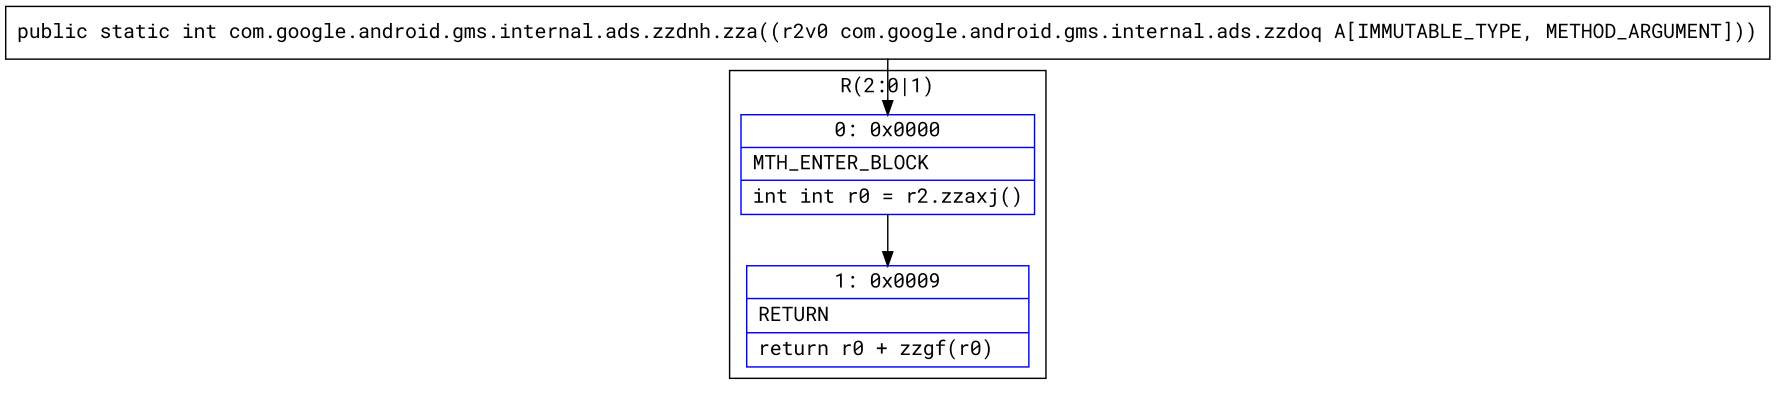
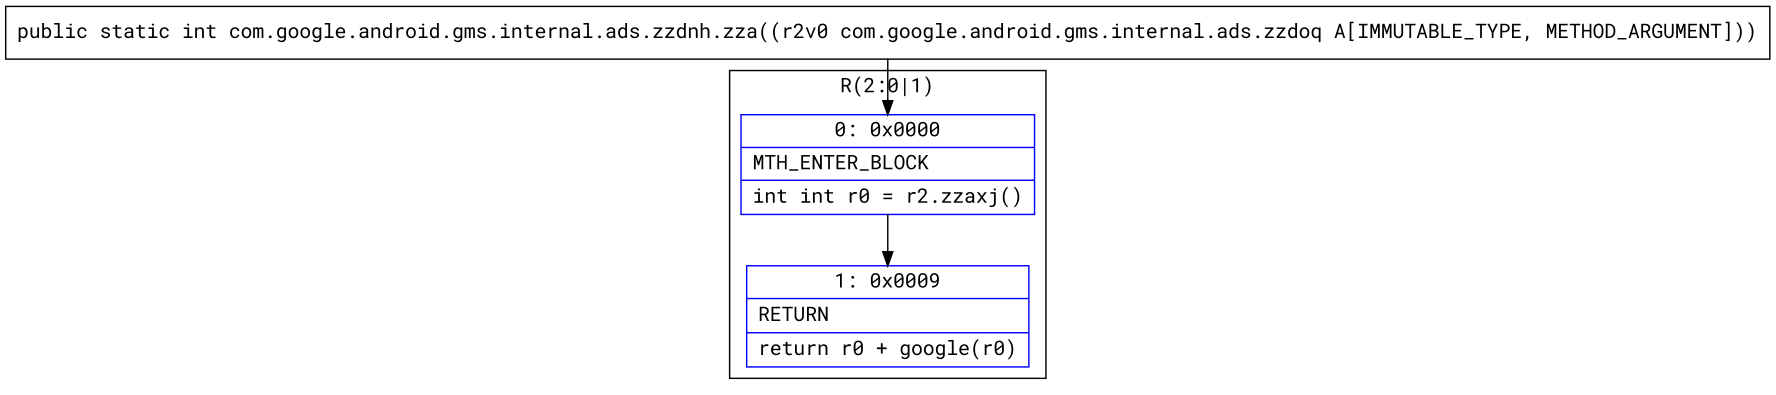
(876, 349) -> (888, 349)
